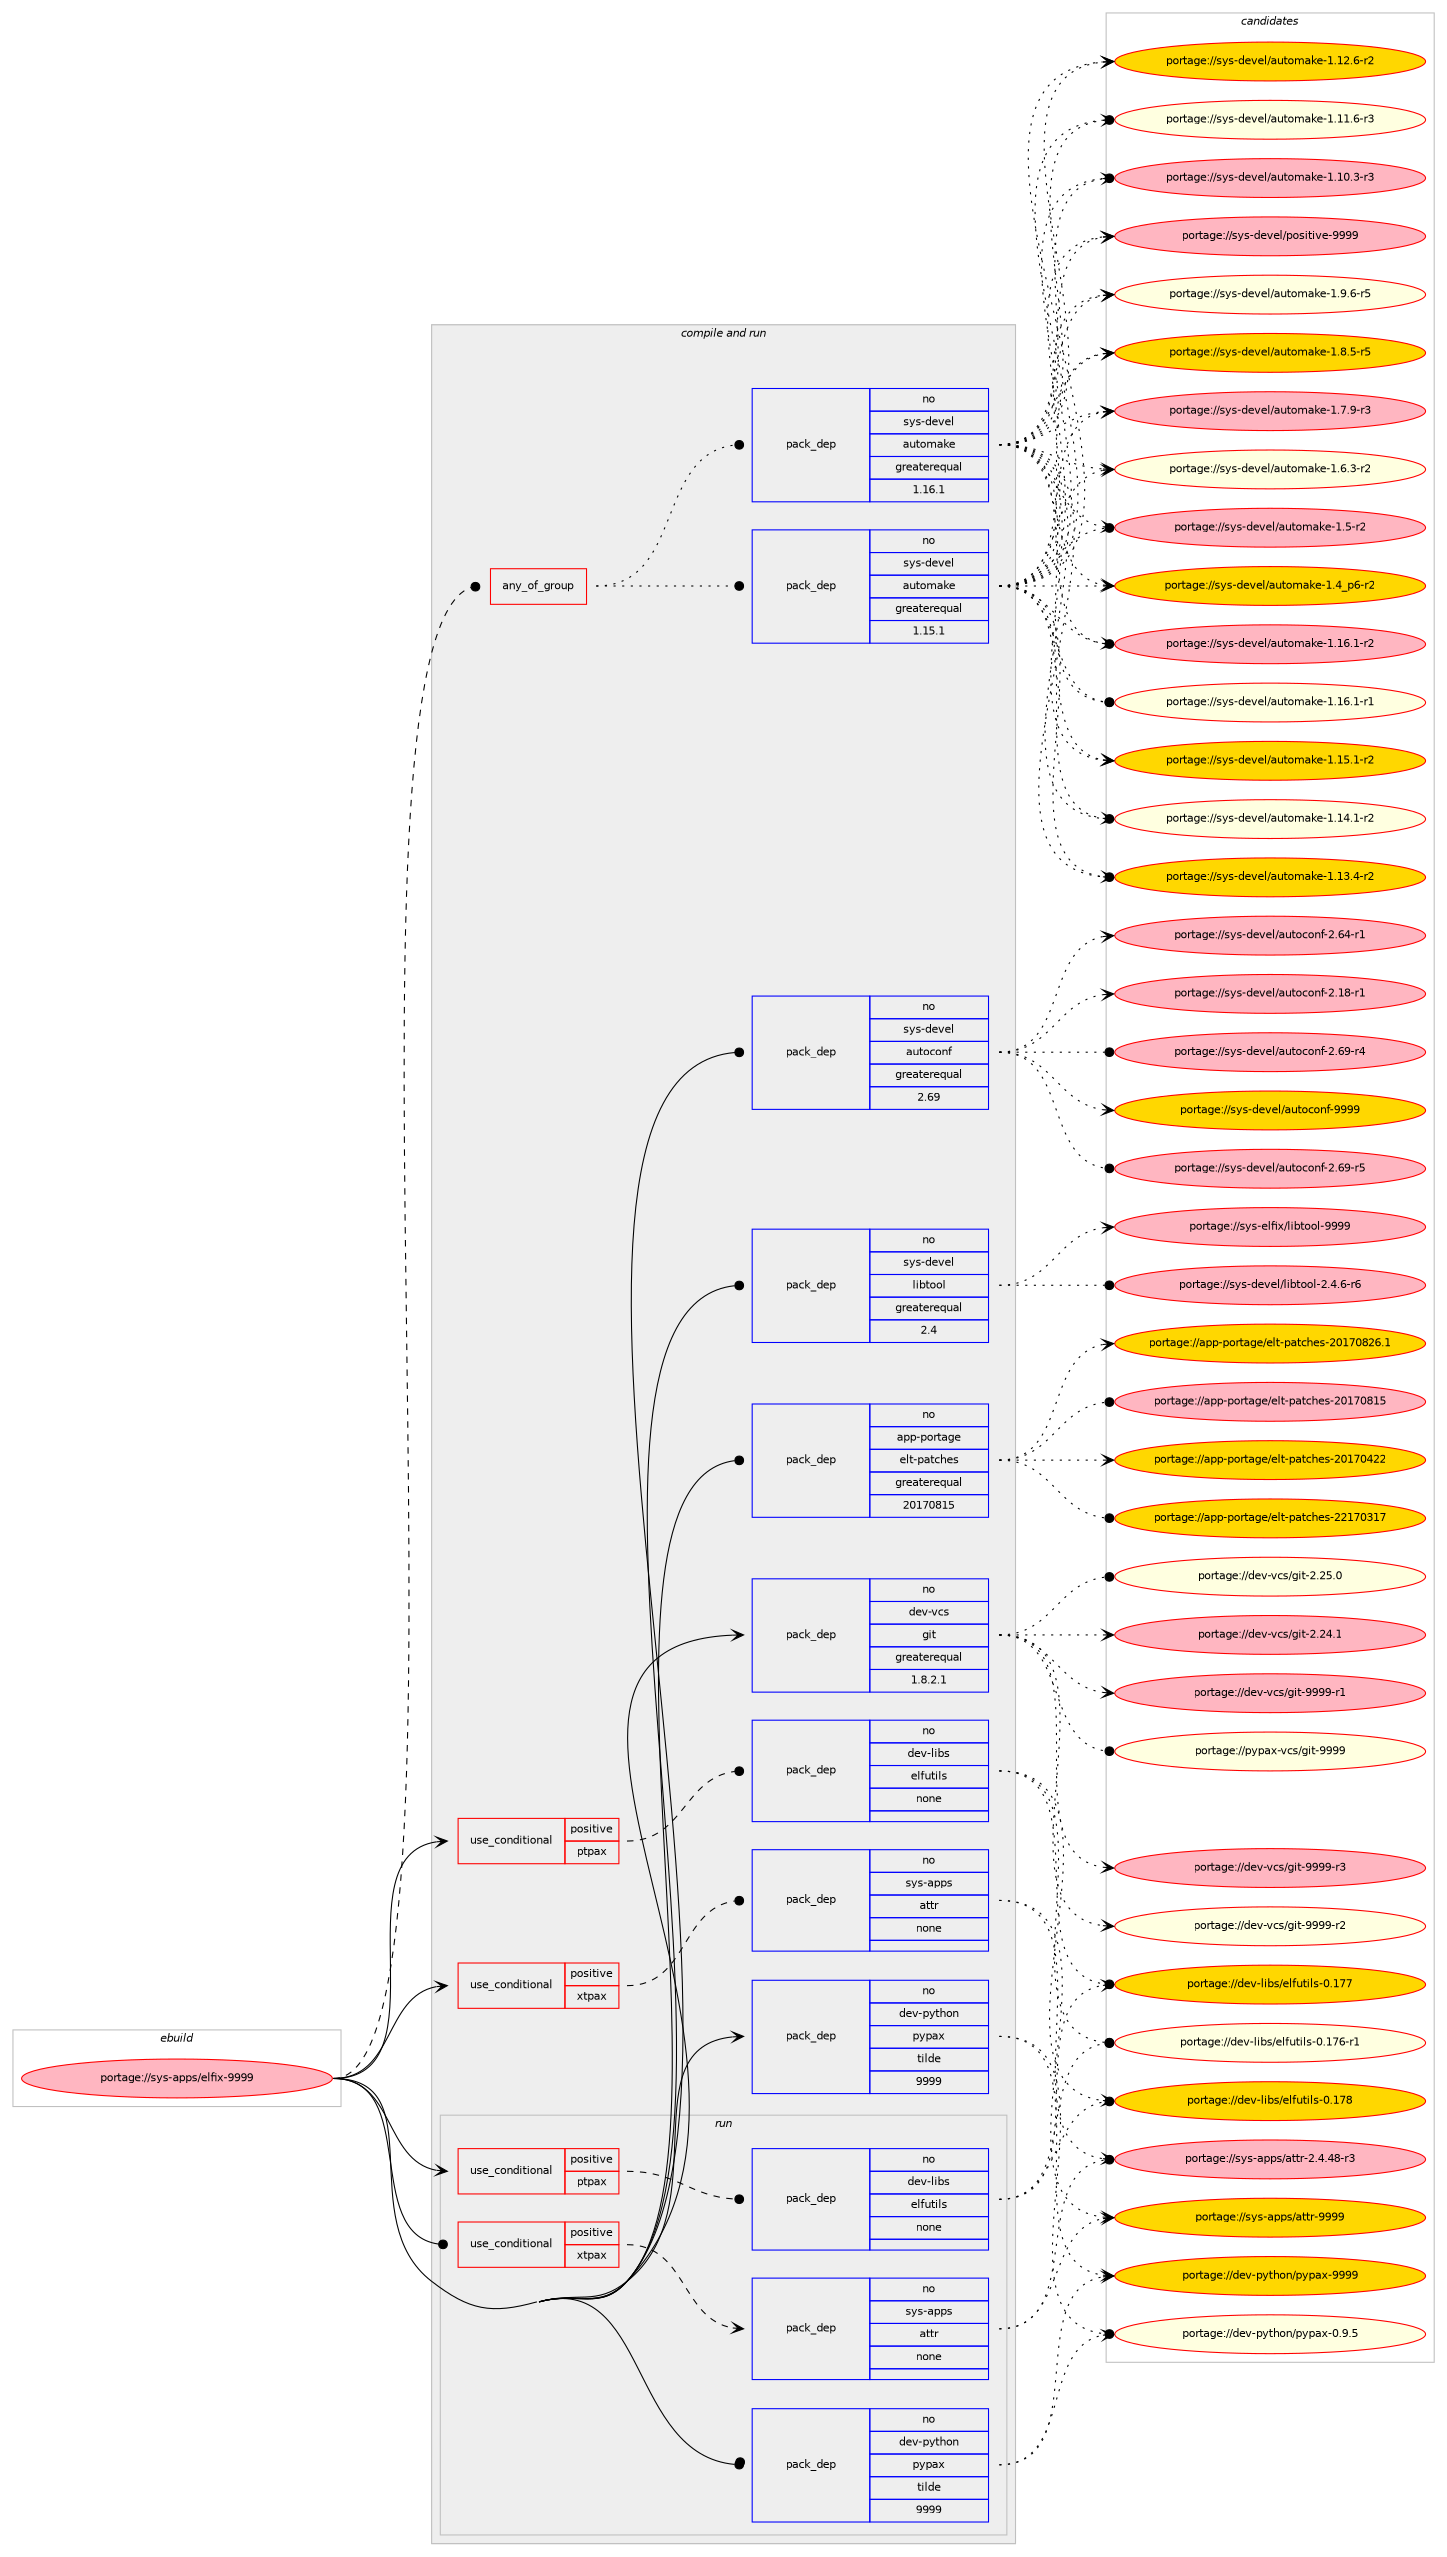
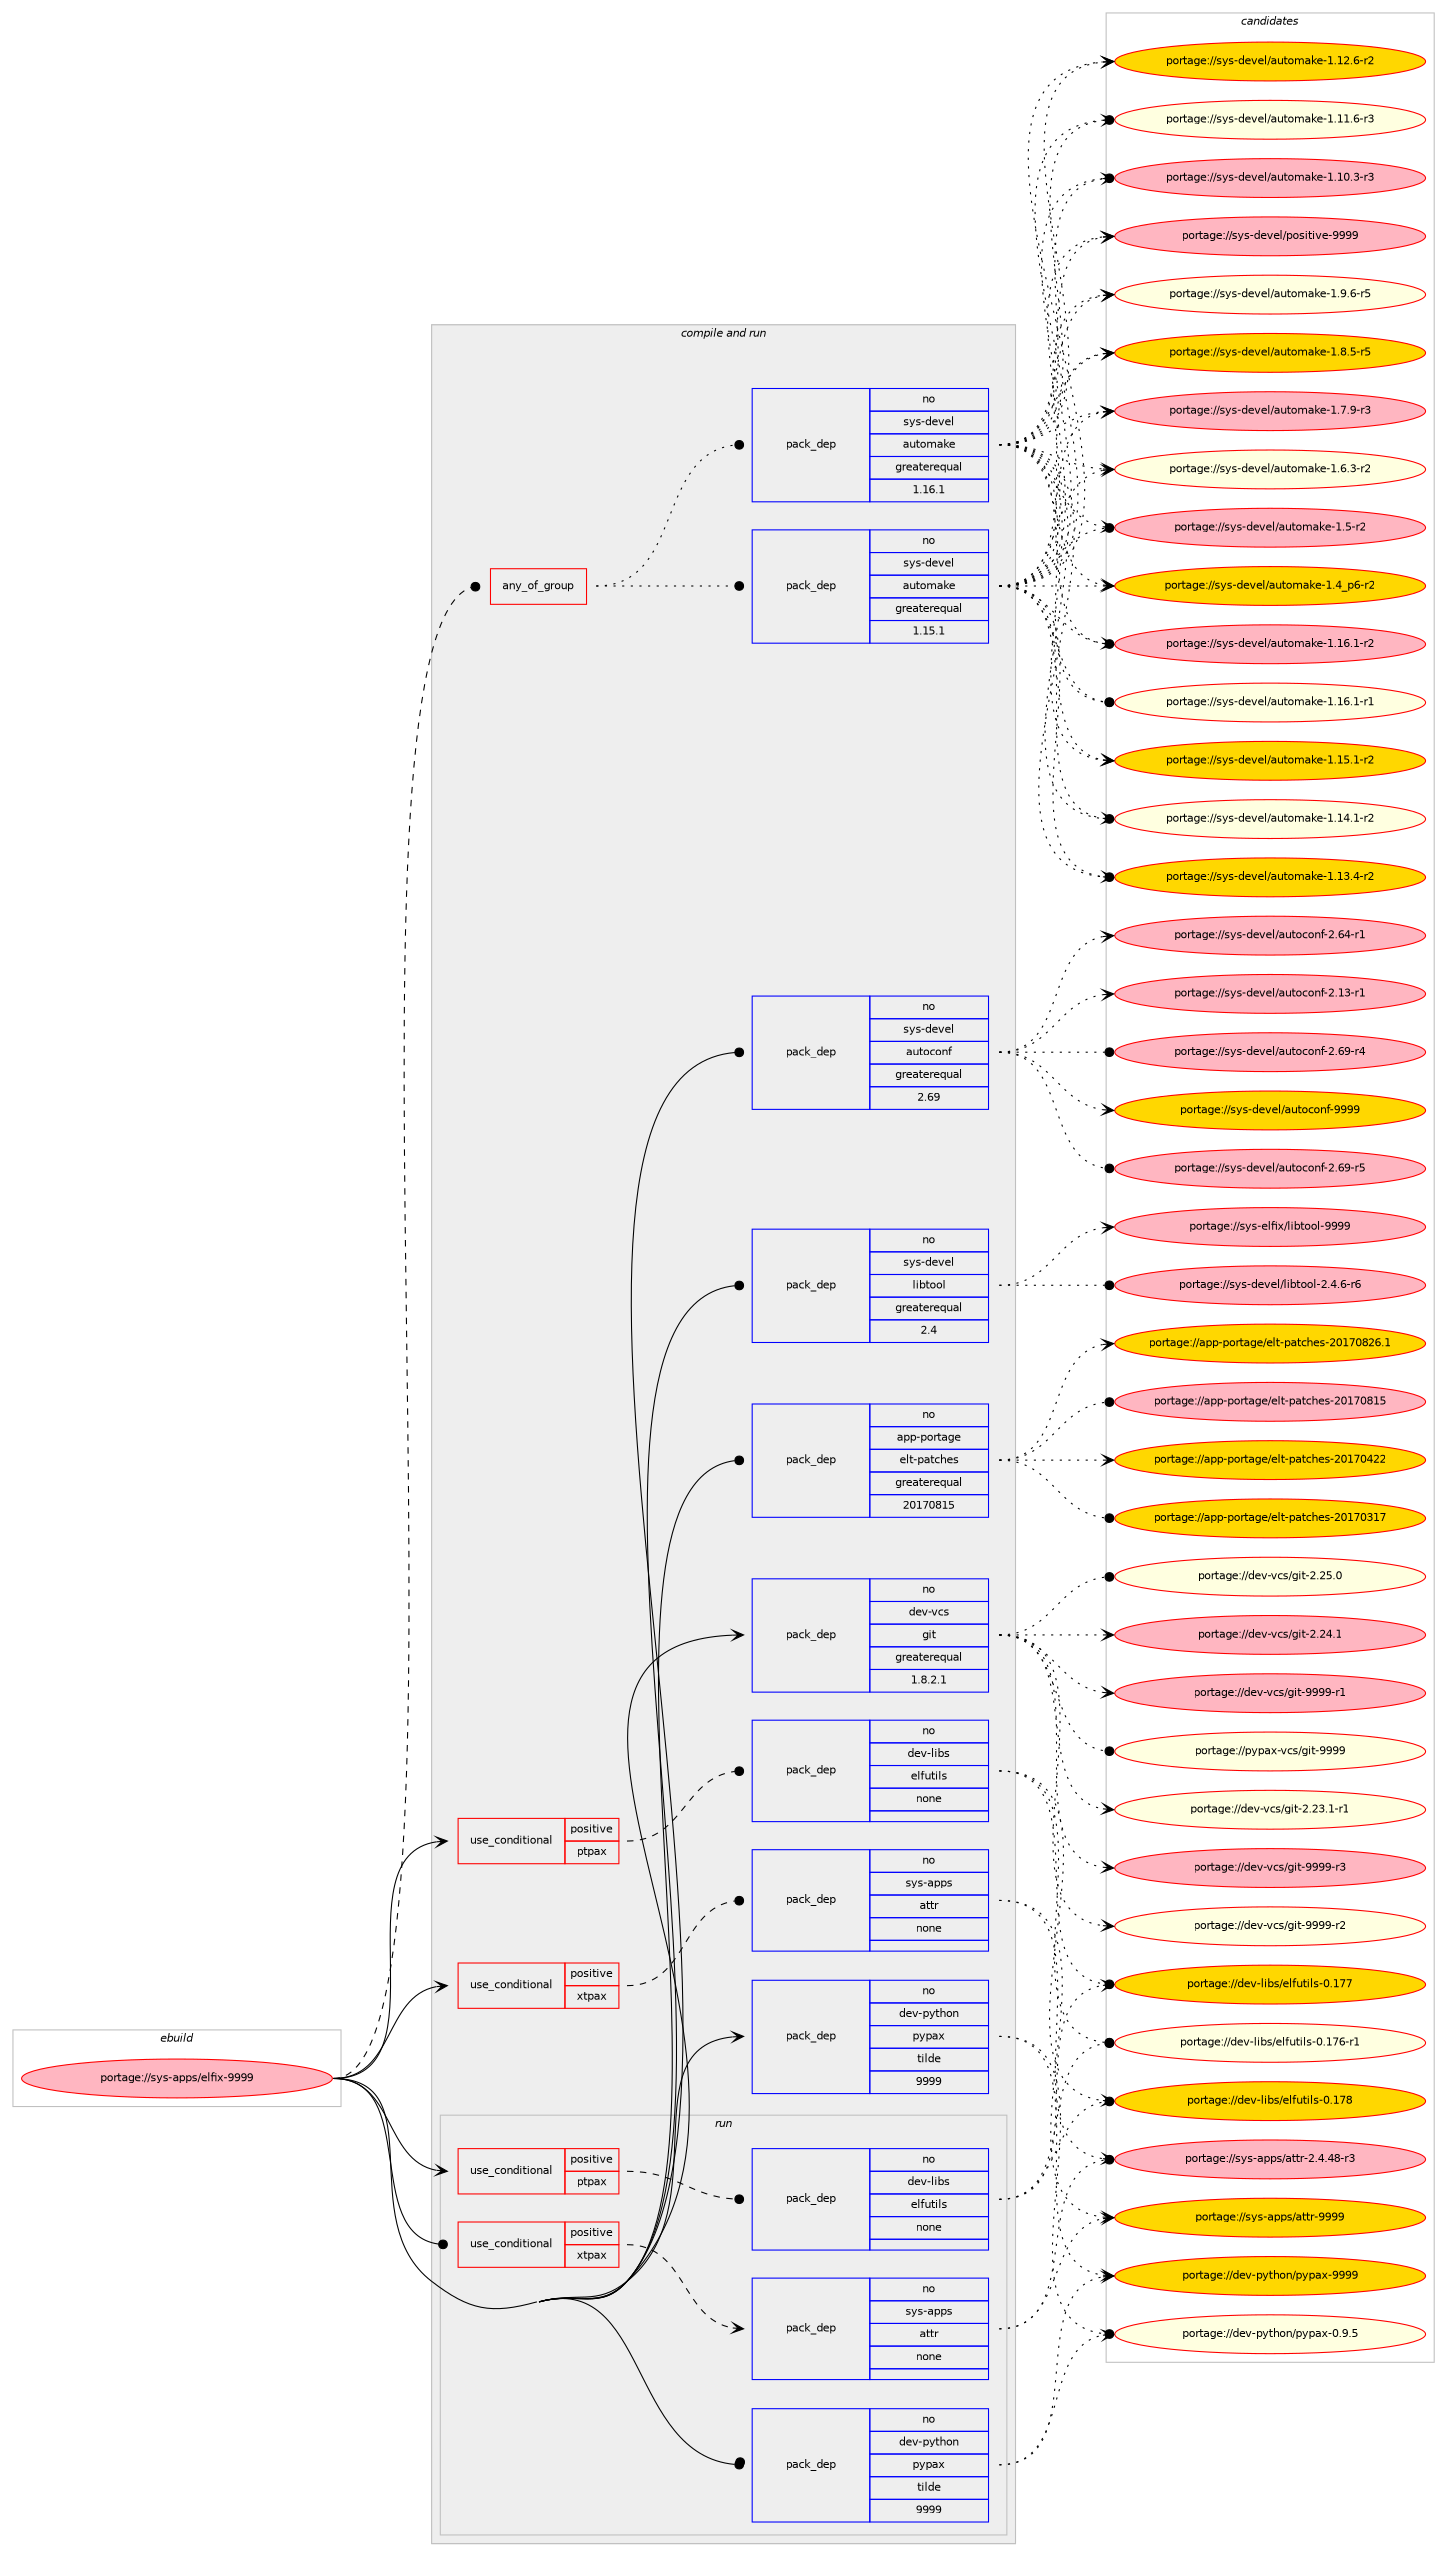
(1270, 994) -> (1270, 994)
(1270, 1518) -> (1270, 1518)
none -> (1270, 1810)
